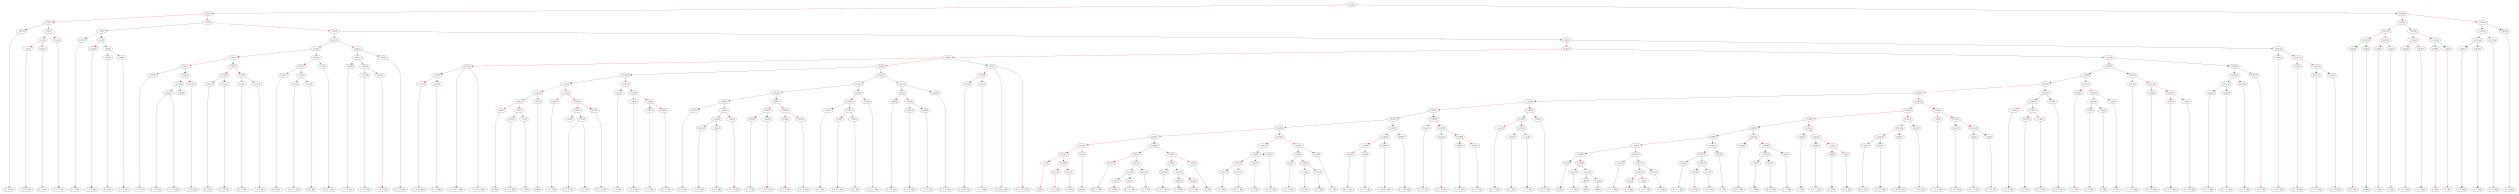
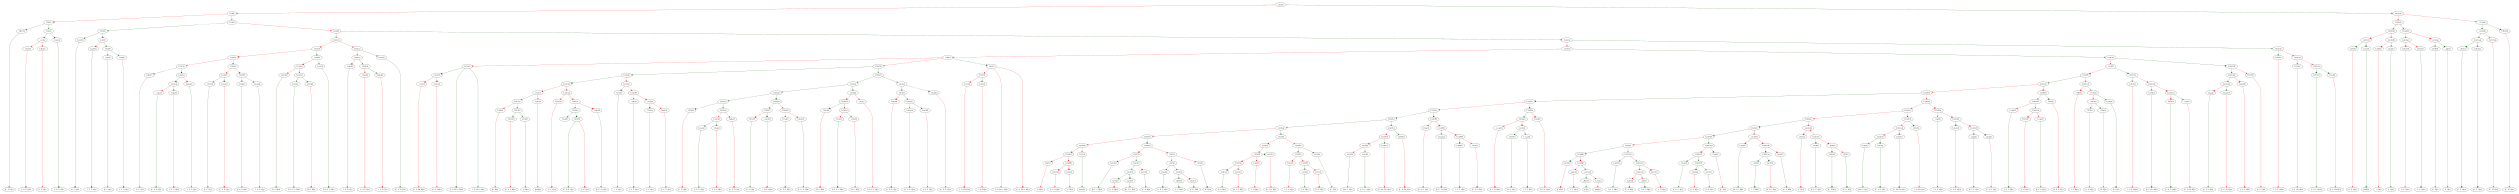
(174, 140) -> (174, 141)
